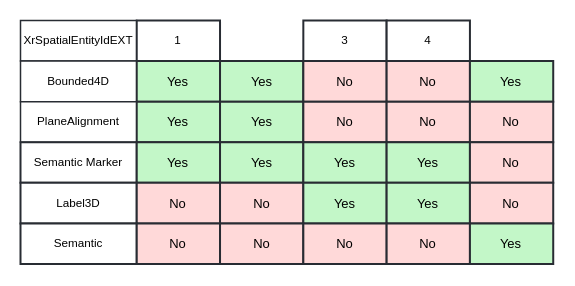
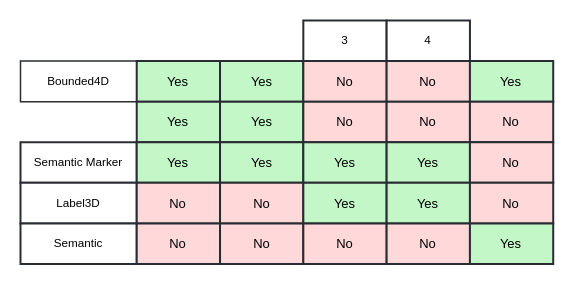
(79, 41) -> none
(178, 41) -> none
(79, 122) -> none
